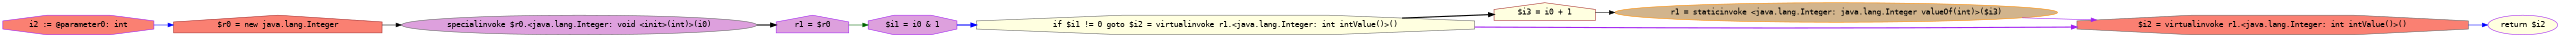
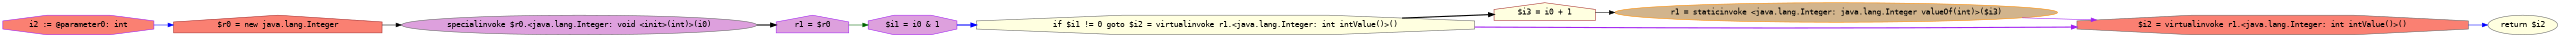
(2523, 25) -> (2523, 25)
